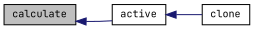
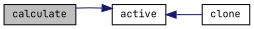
(99, 21) -> (89, 8)
